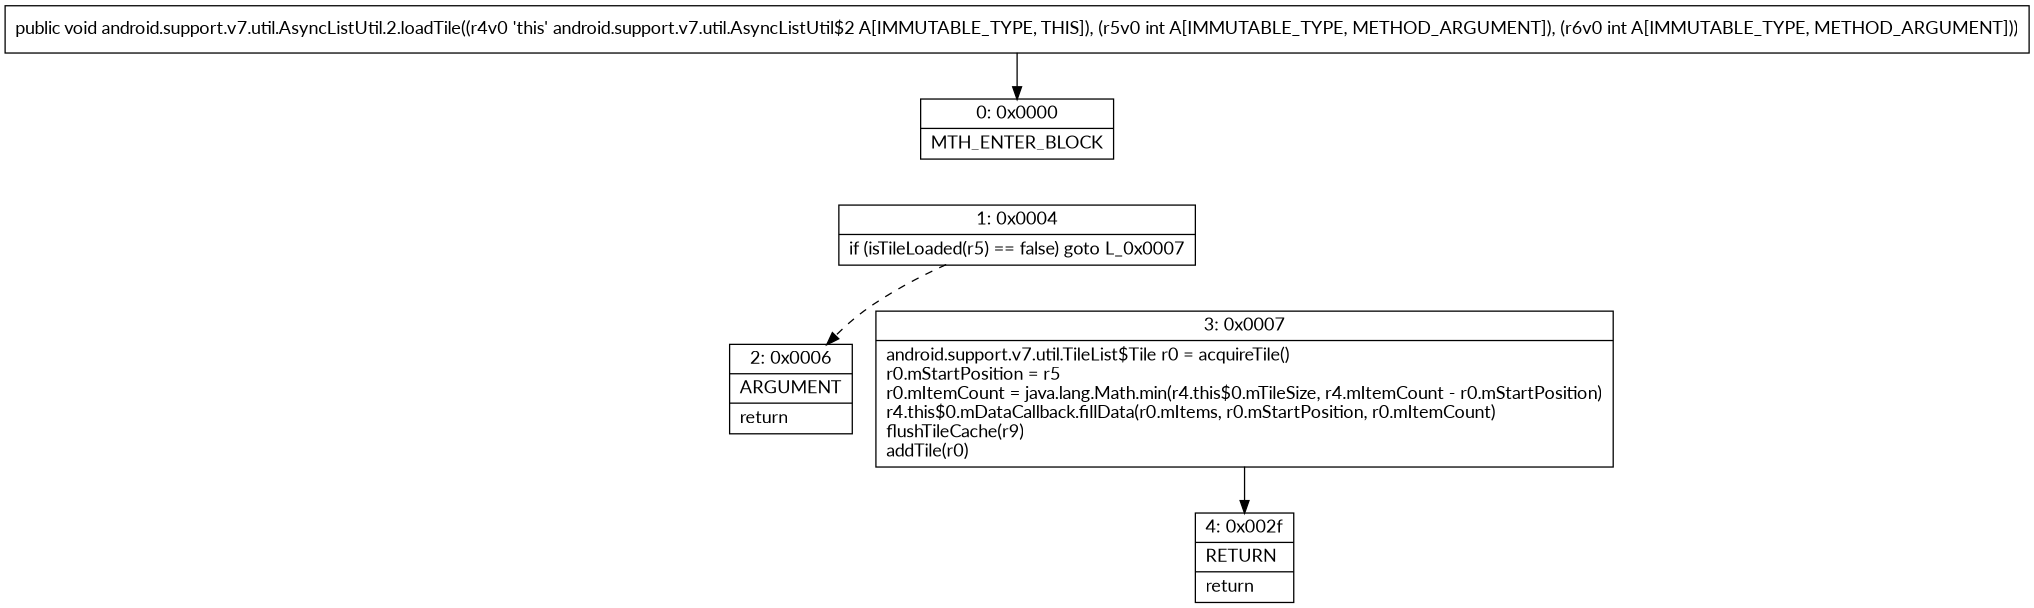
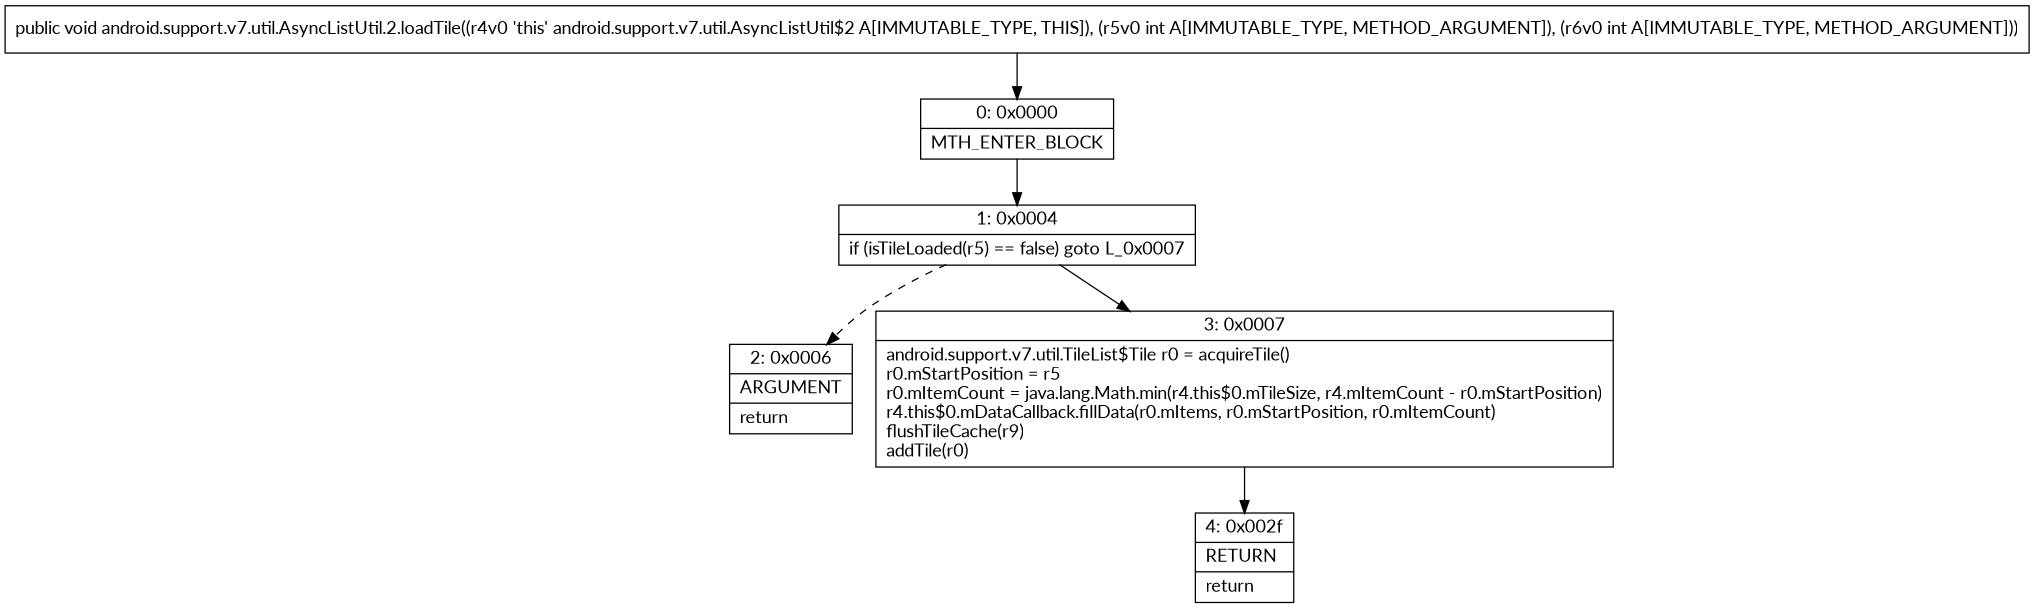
none -> (1017, 176)
none -> (1089, 284)
